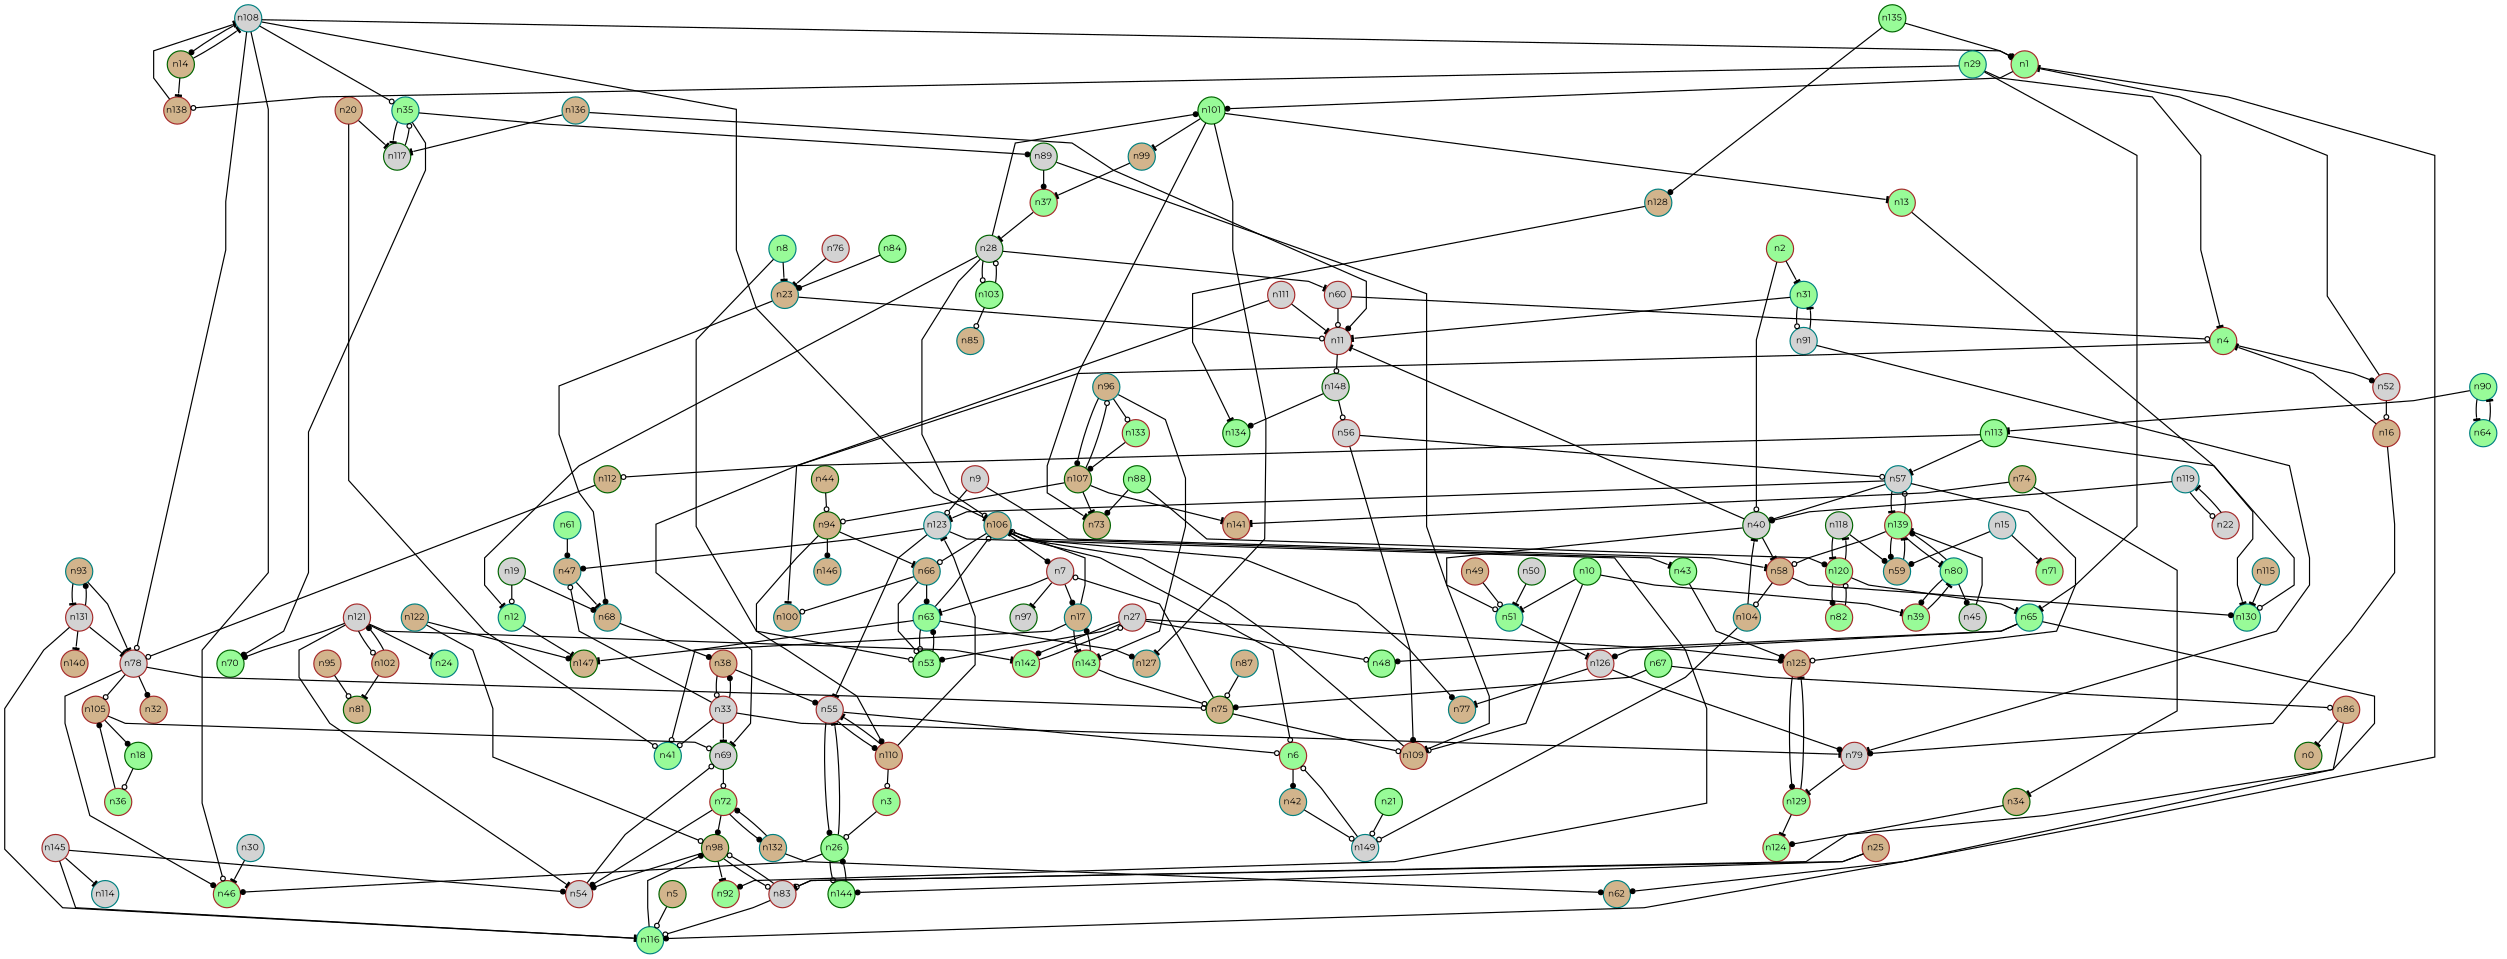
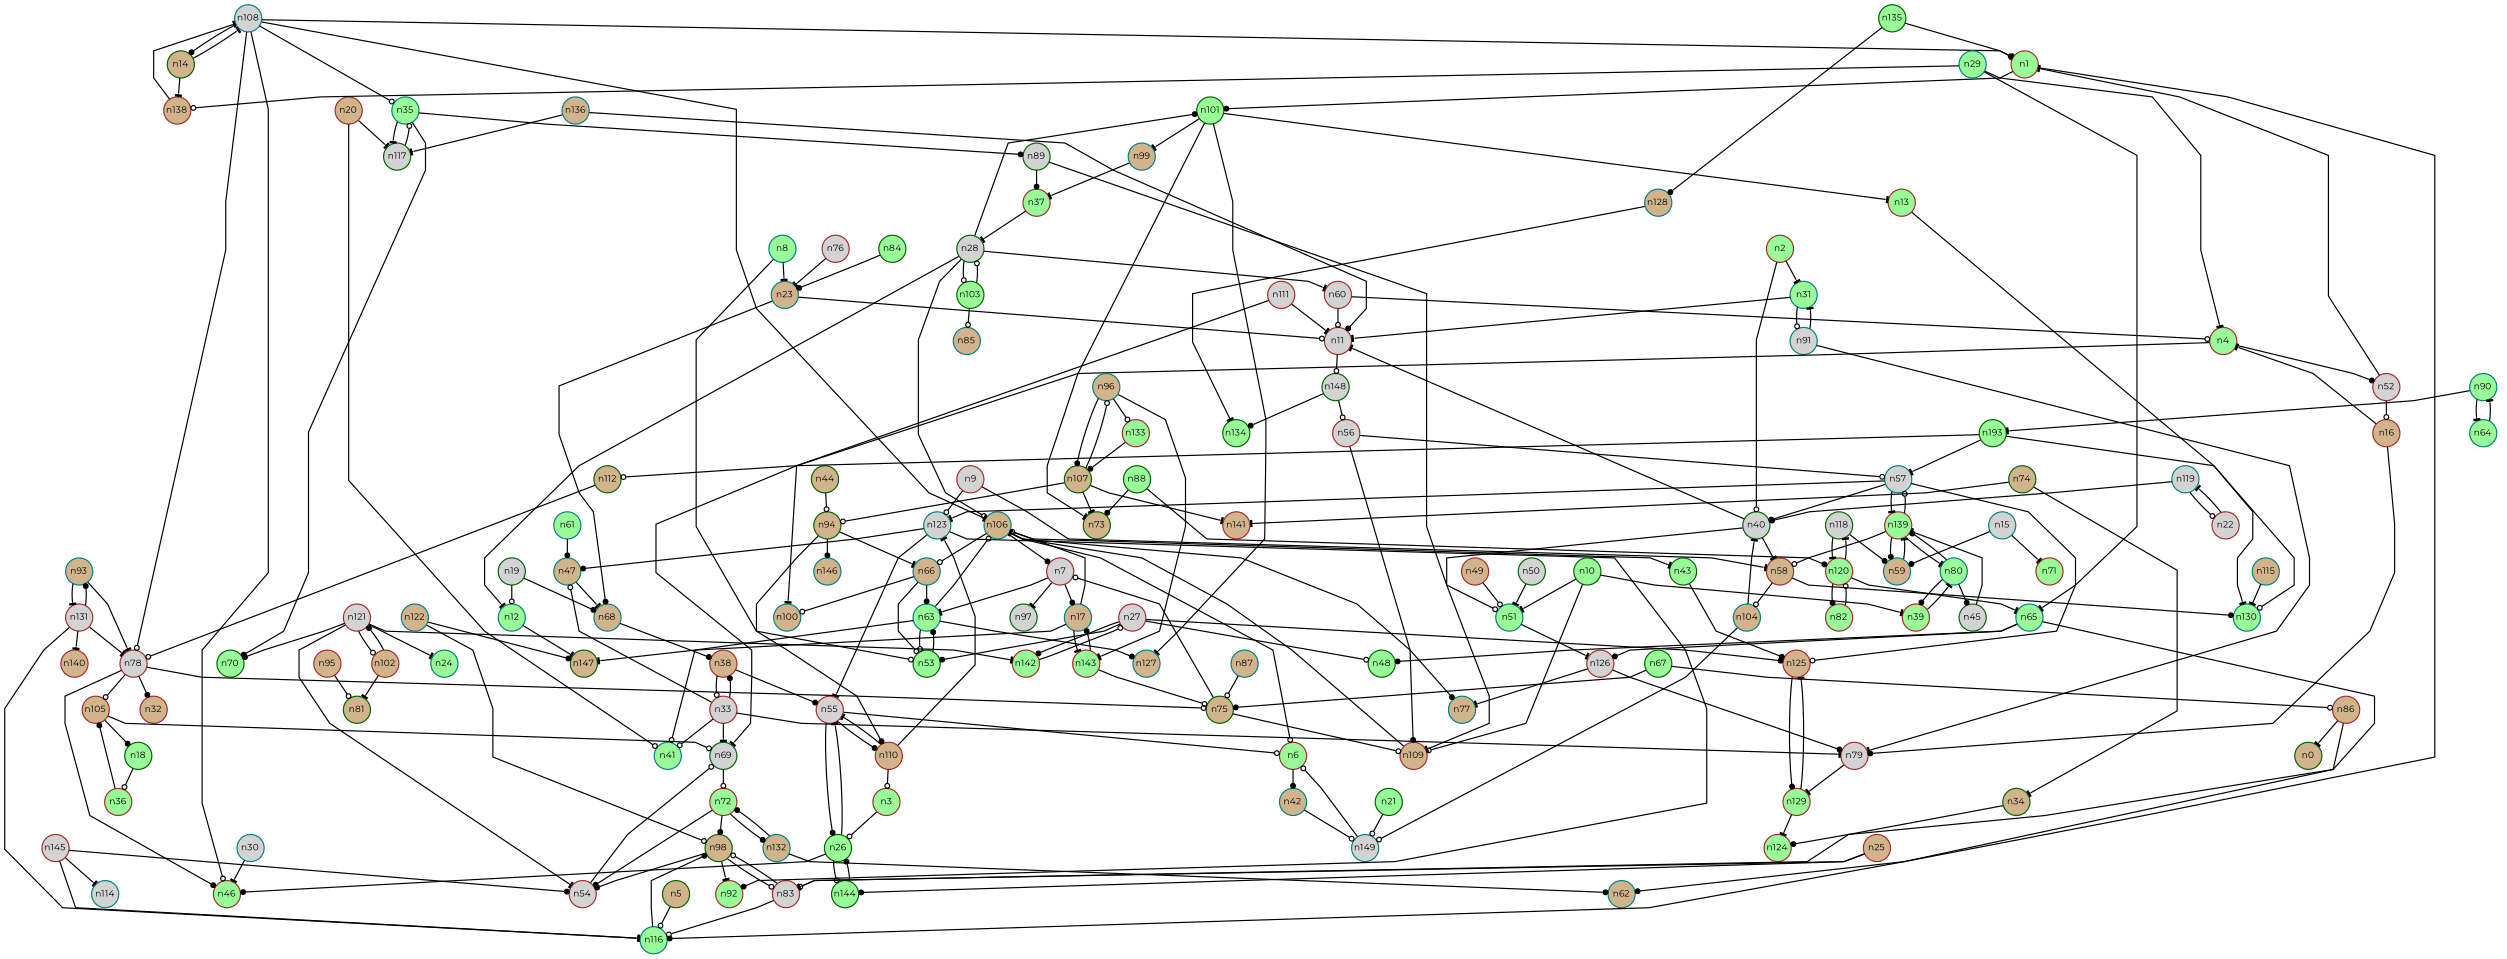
(1994, 433) -> (1993, 433)
